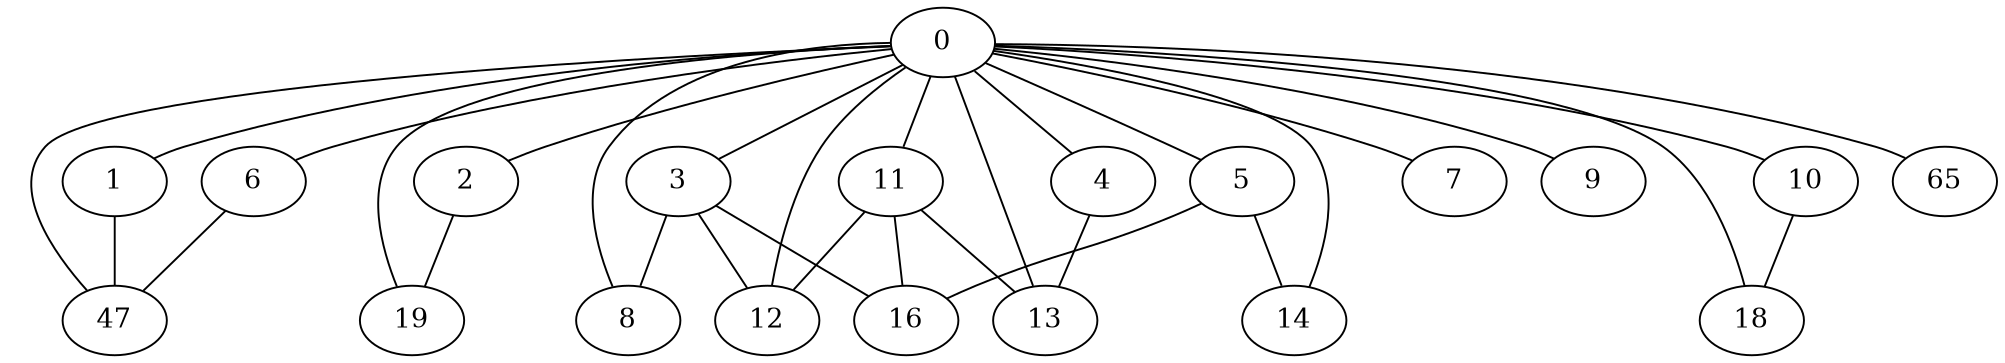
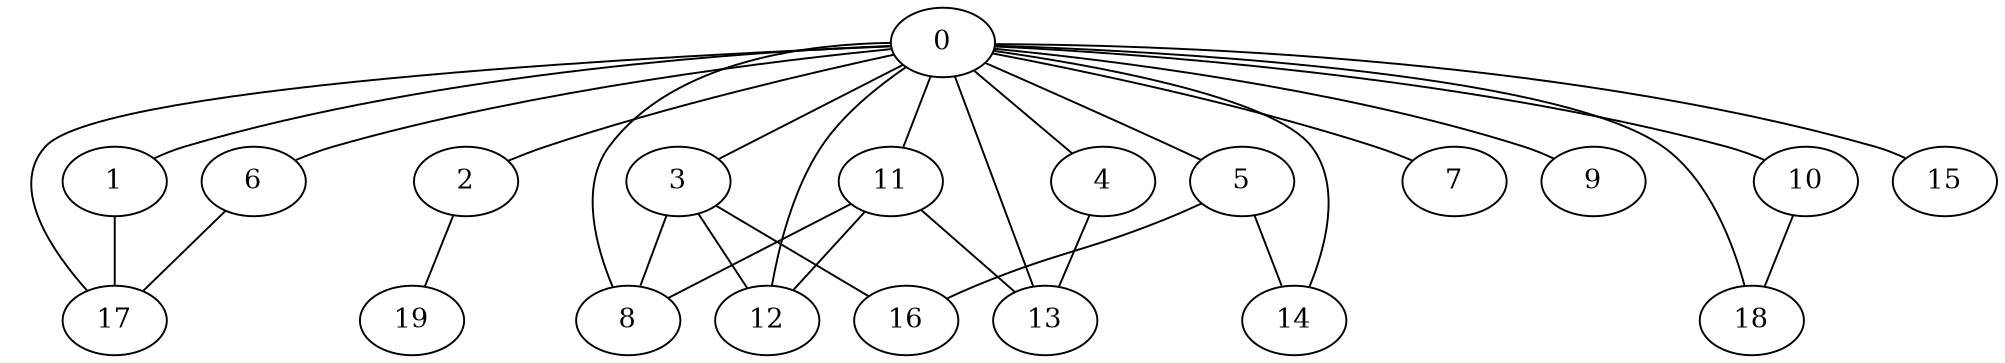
(516, 91) -> none
(1945, 181) -> (1945, 181)
(899, 251) -> (760, 251)
(115, 320) -> (115, 320)
